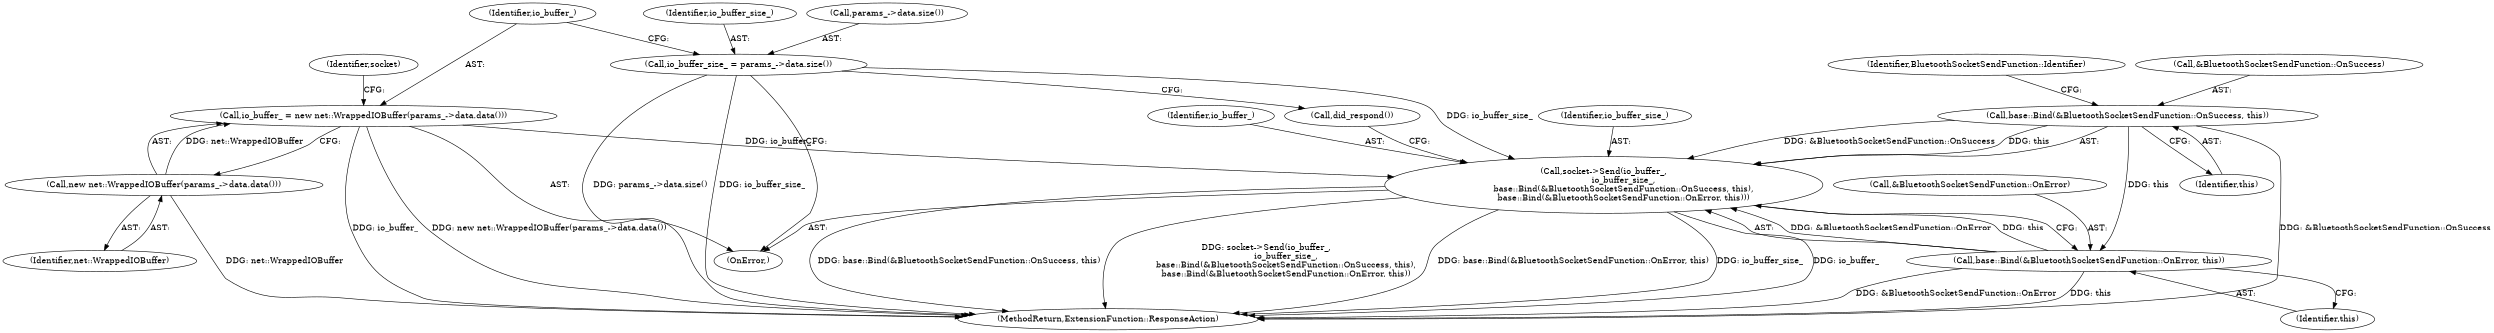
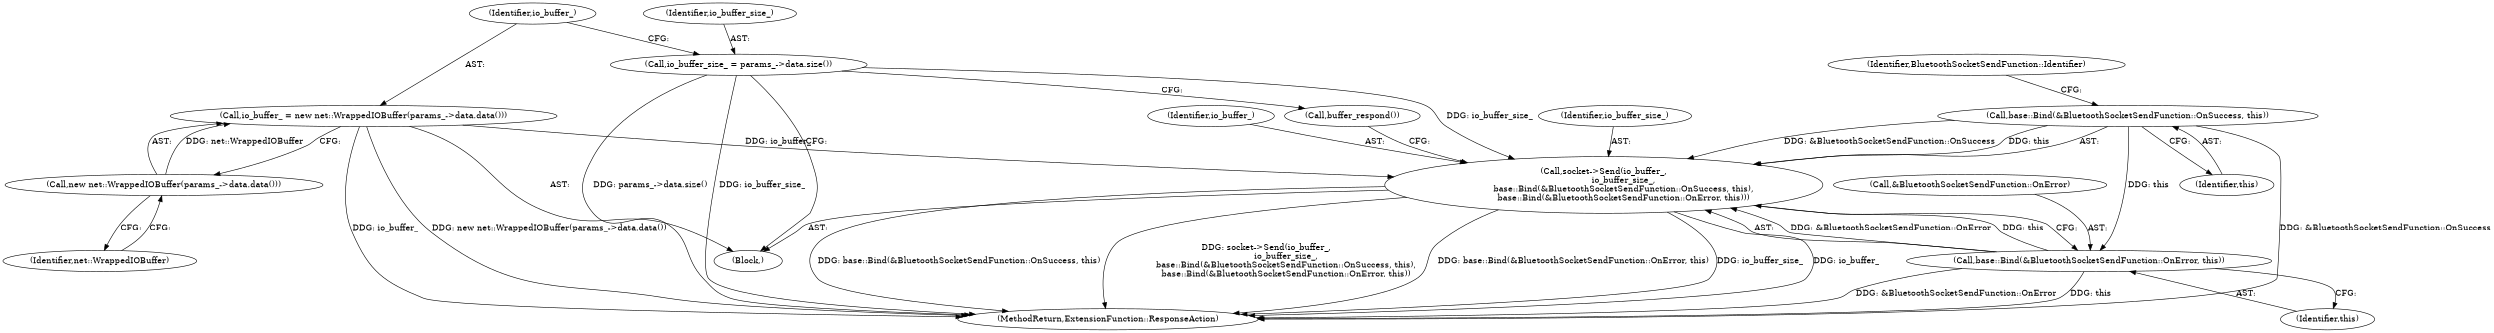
(887, 14) -> none
(364, 65) -> none
(2279, 65) -> none
(1352, 116) -> (1352, 116)
(132, 228) -> (132, 228)
(162, 228) -> (162, 228)
(748, 261) -> (748, 261)
(434, 304) -> none
